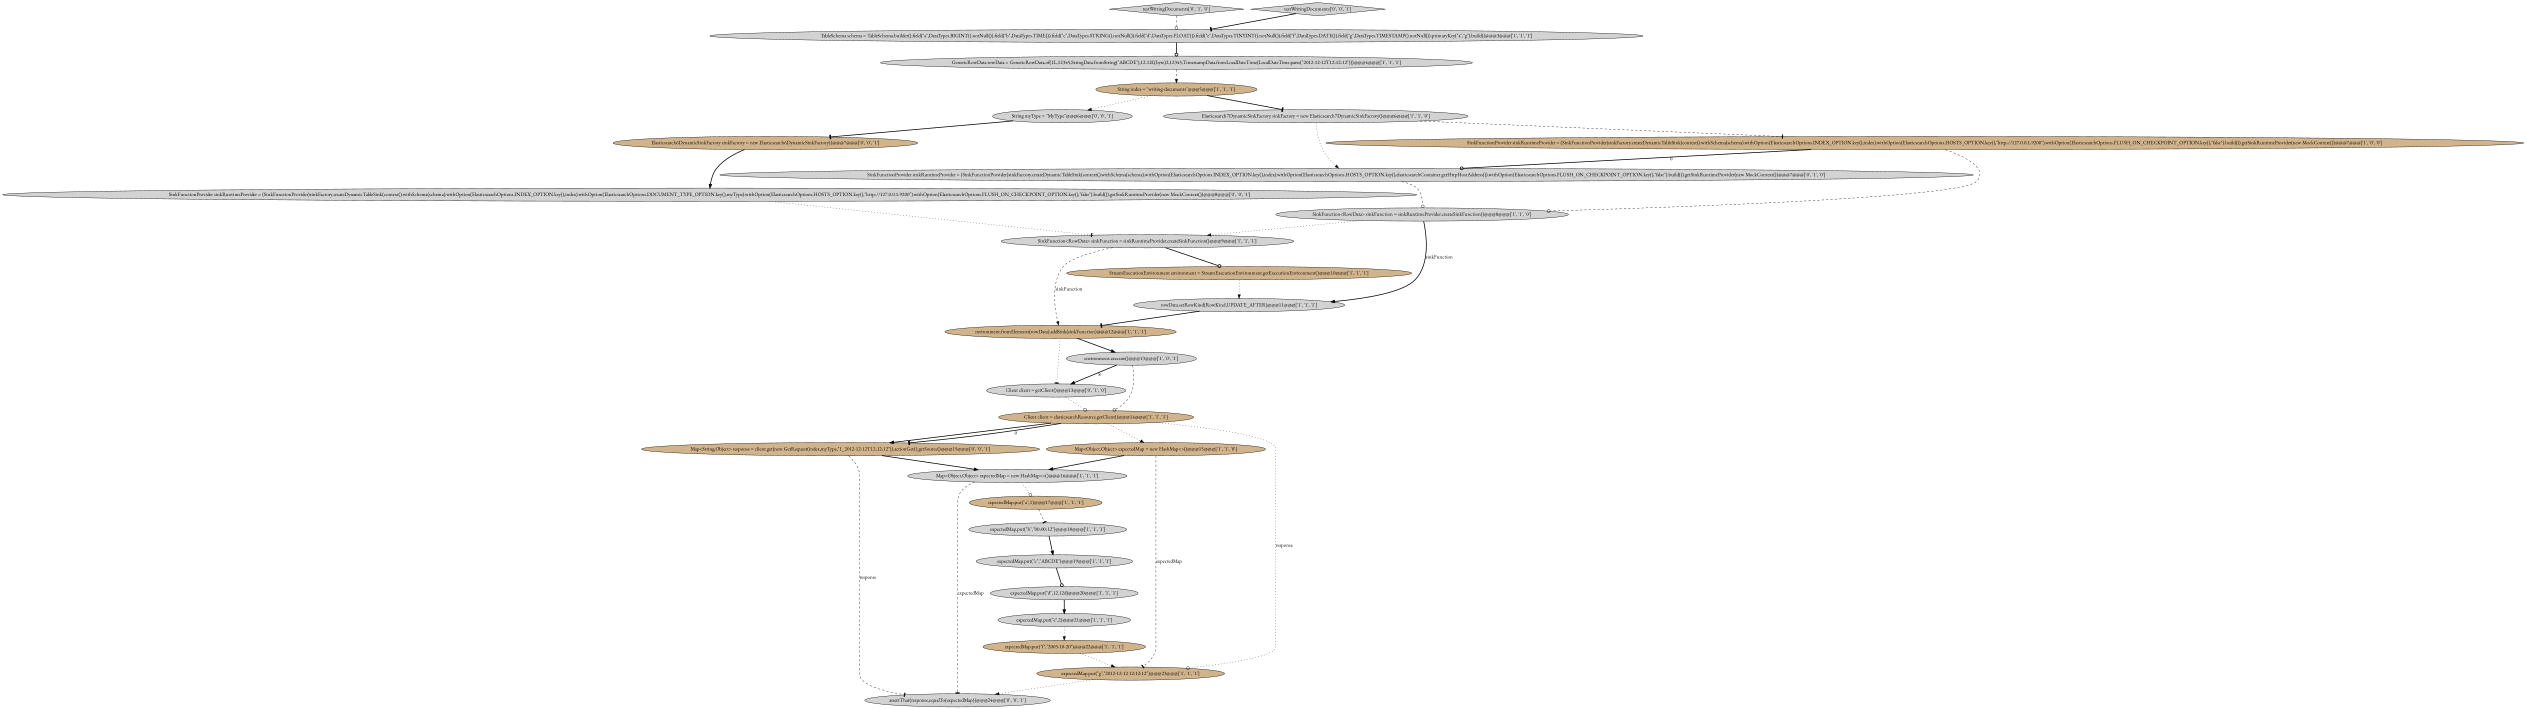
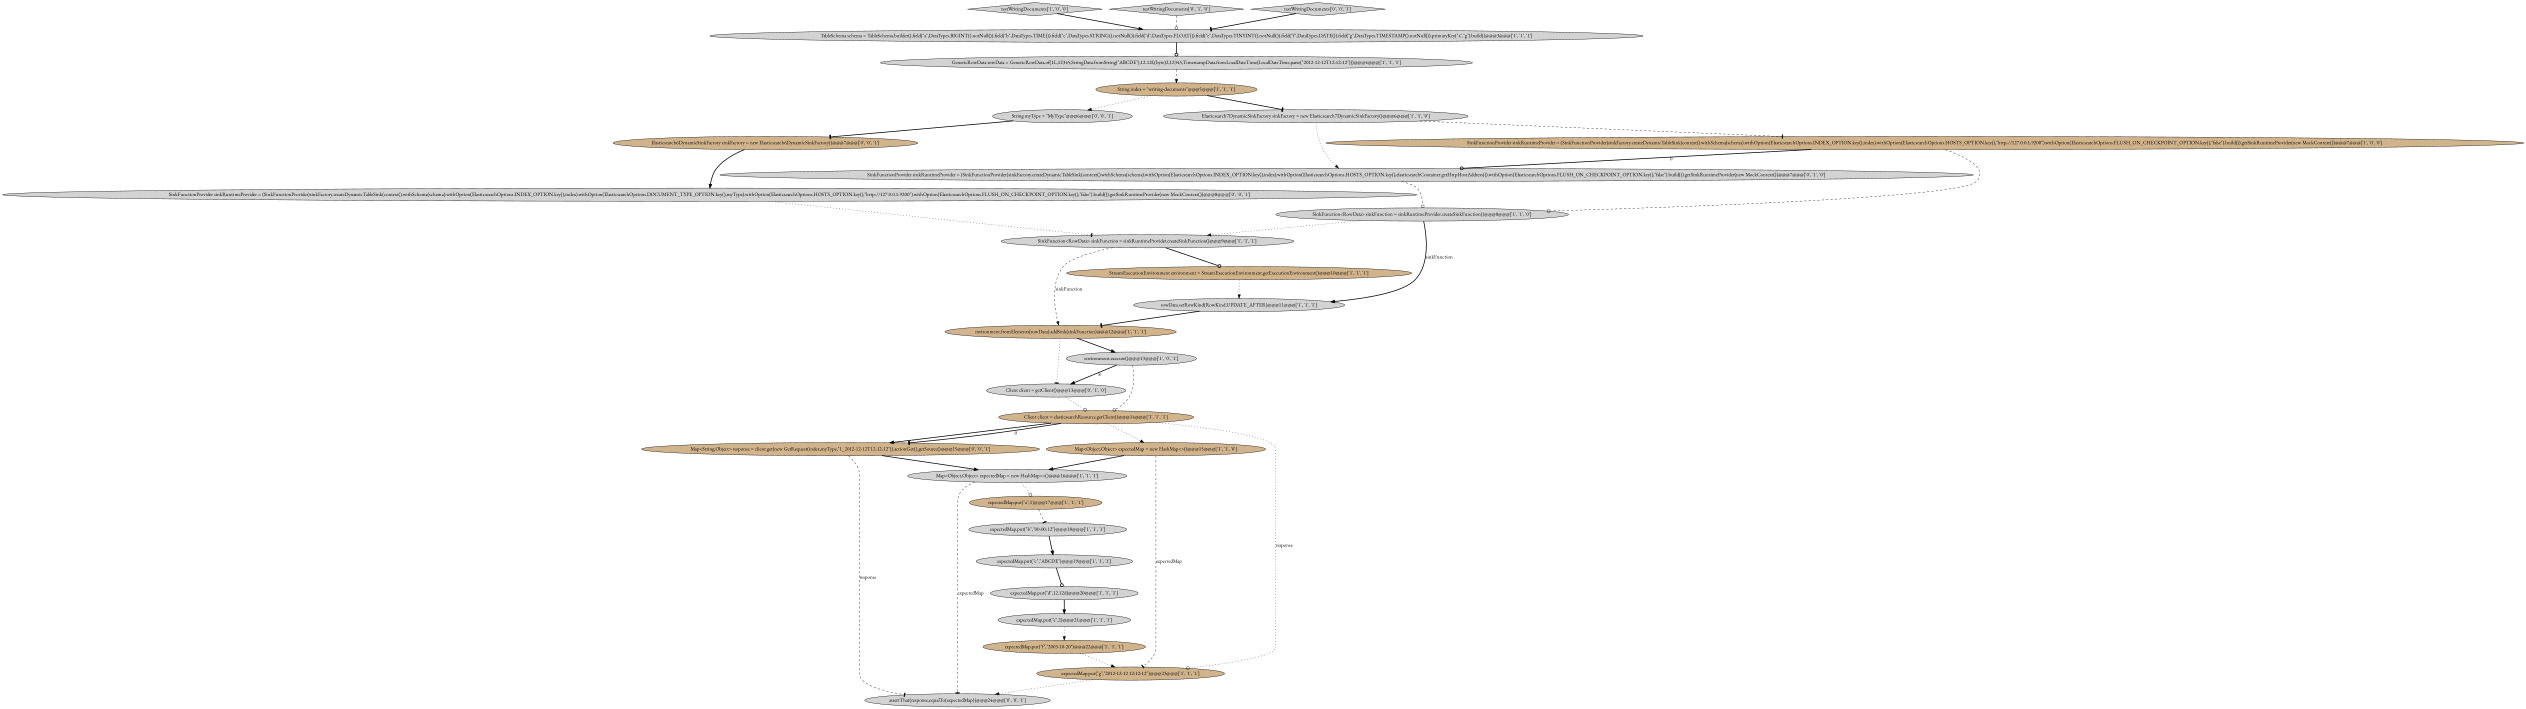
none -> (1035, 9)
